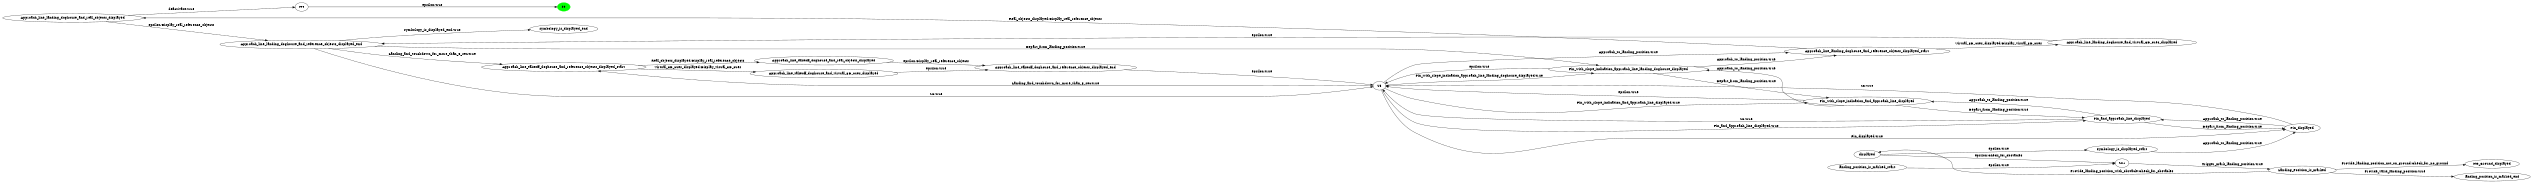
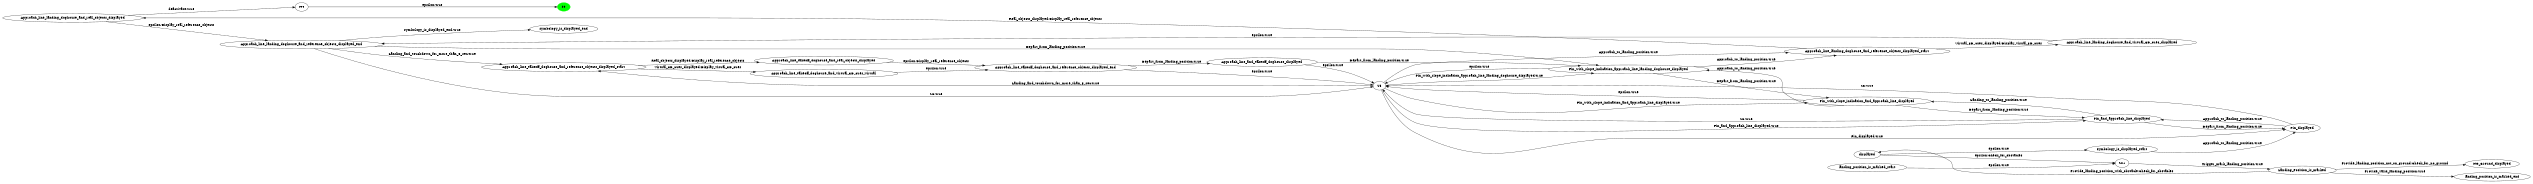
none -> (1262, 62)
(824, 74) -> (824, 74)
(1999, 100) -> (1999, 100)
